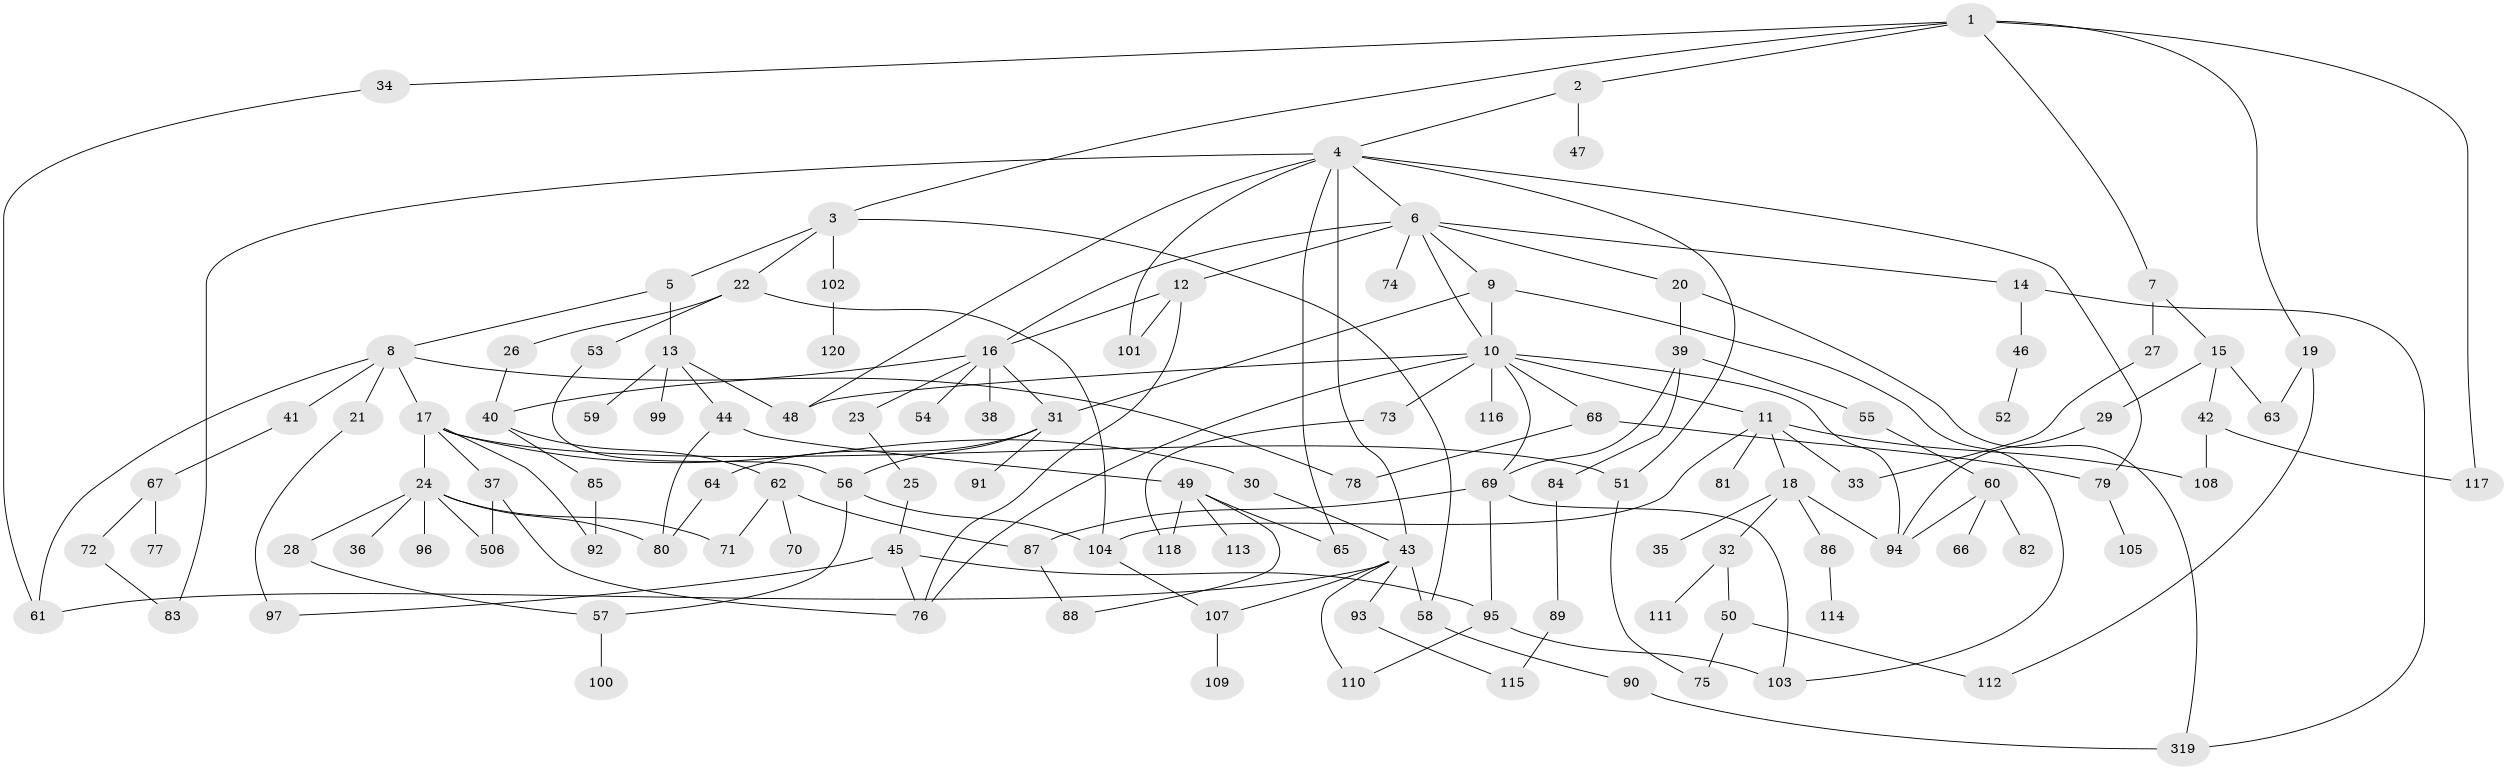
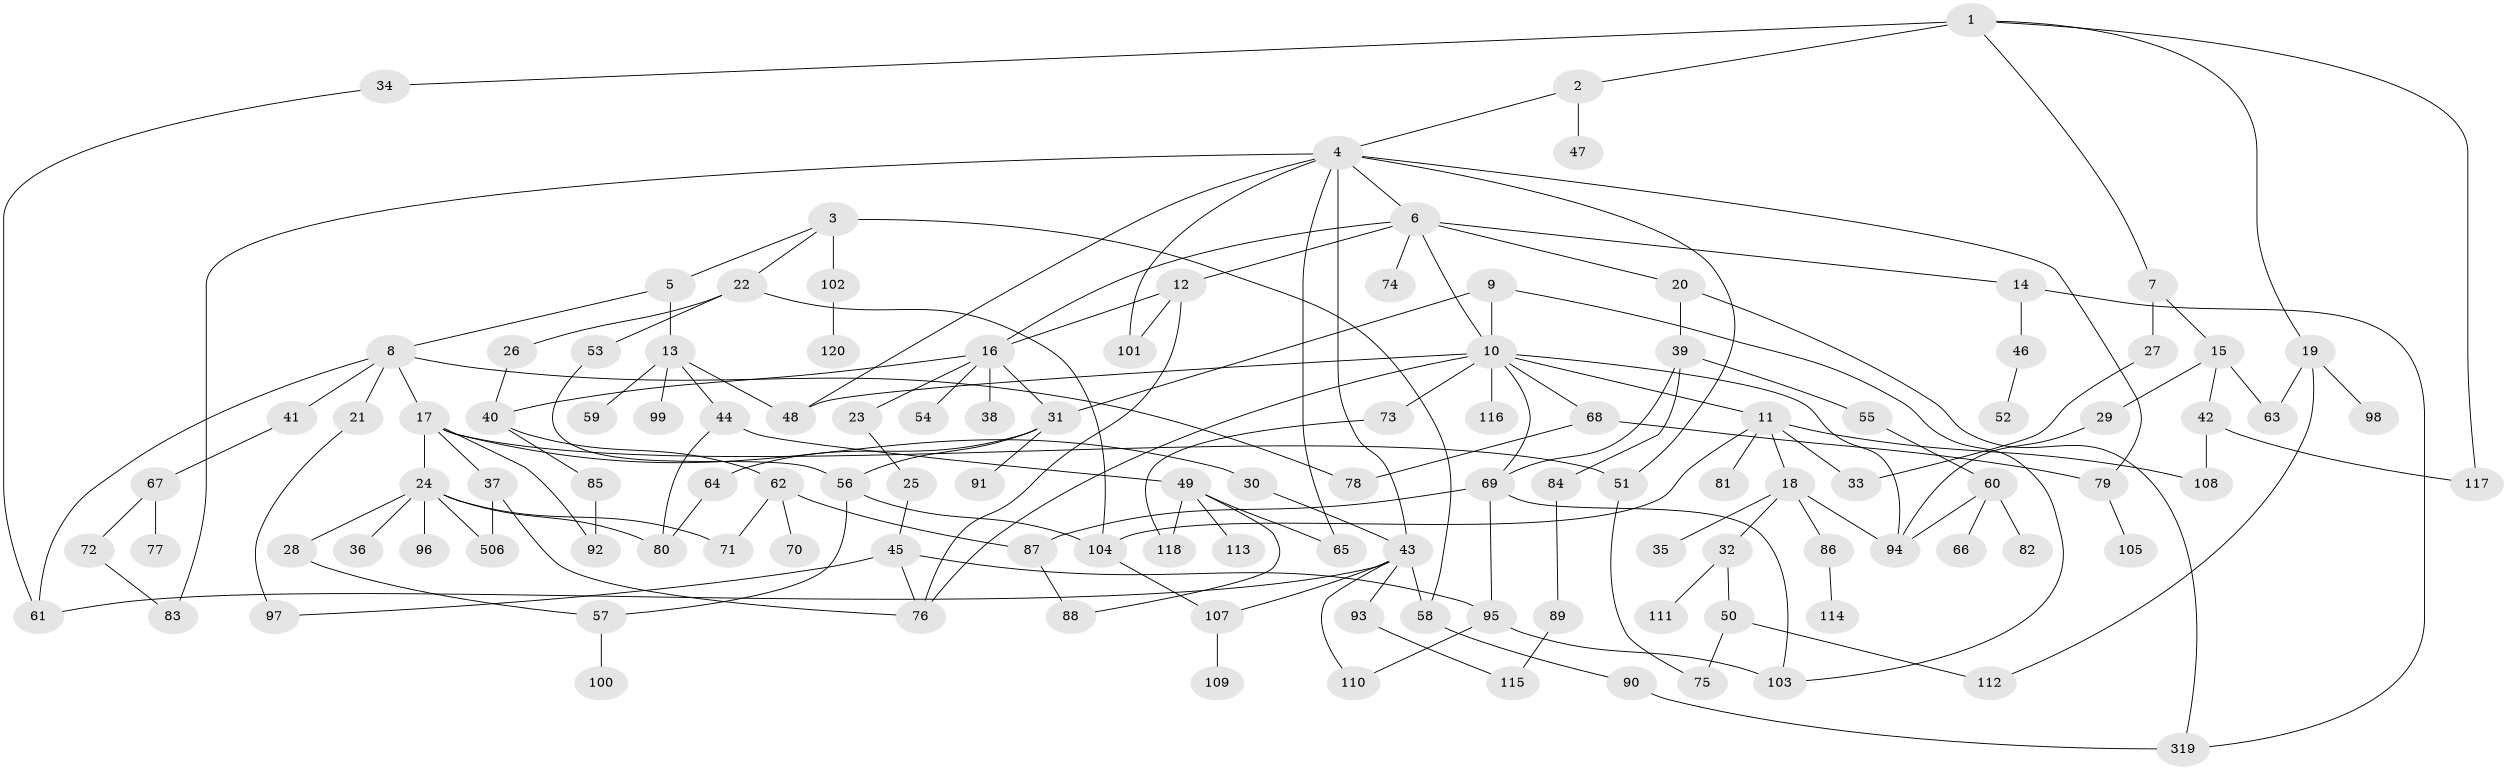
(1396, 93) -> none
(1454, 252) -> none
none -> (2374, 418)
